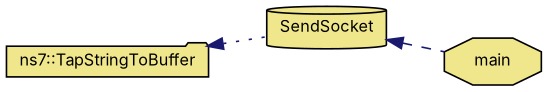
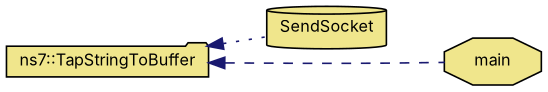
(423, 47) -> (335, 63)
